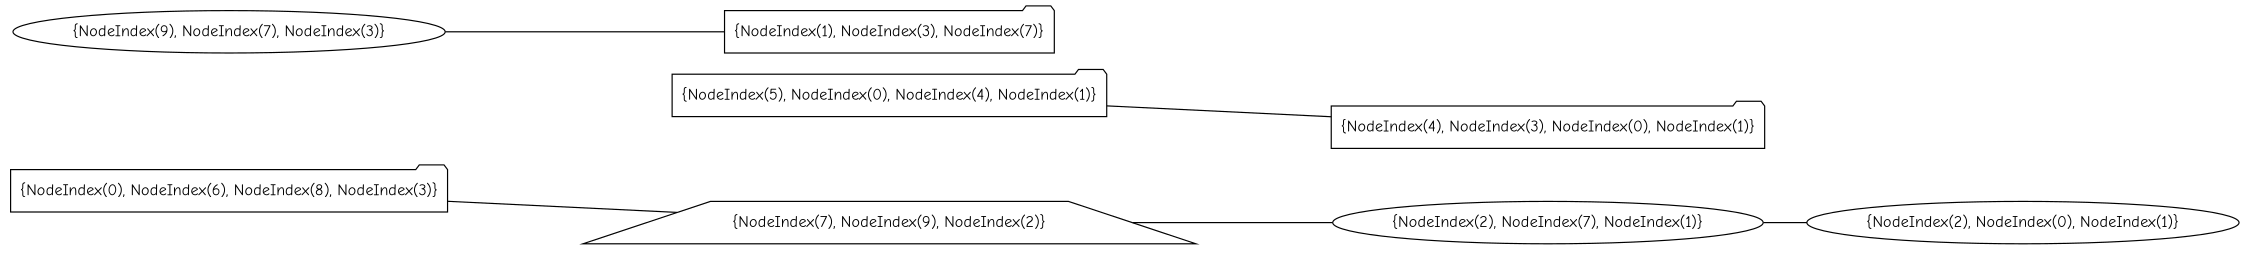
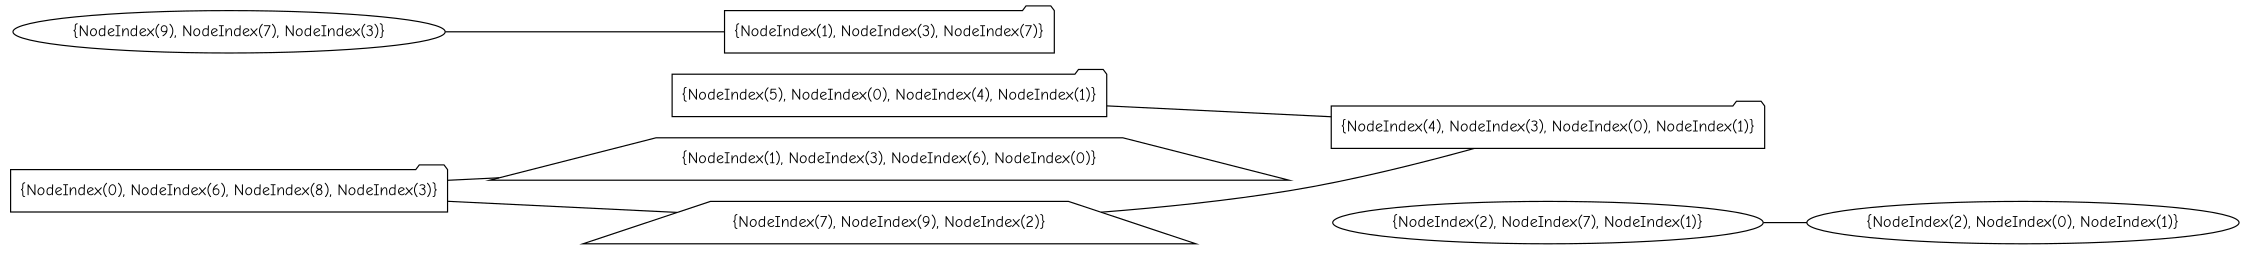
none -> (889, 159)
(1233, 223) -> (1289, 191)
